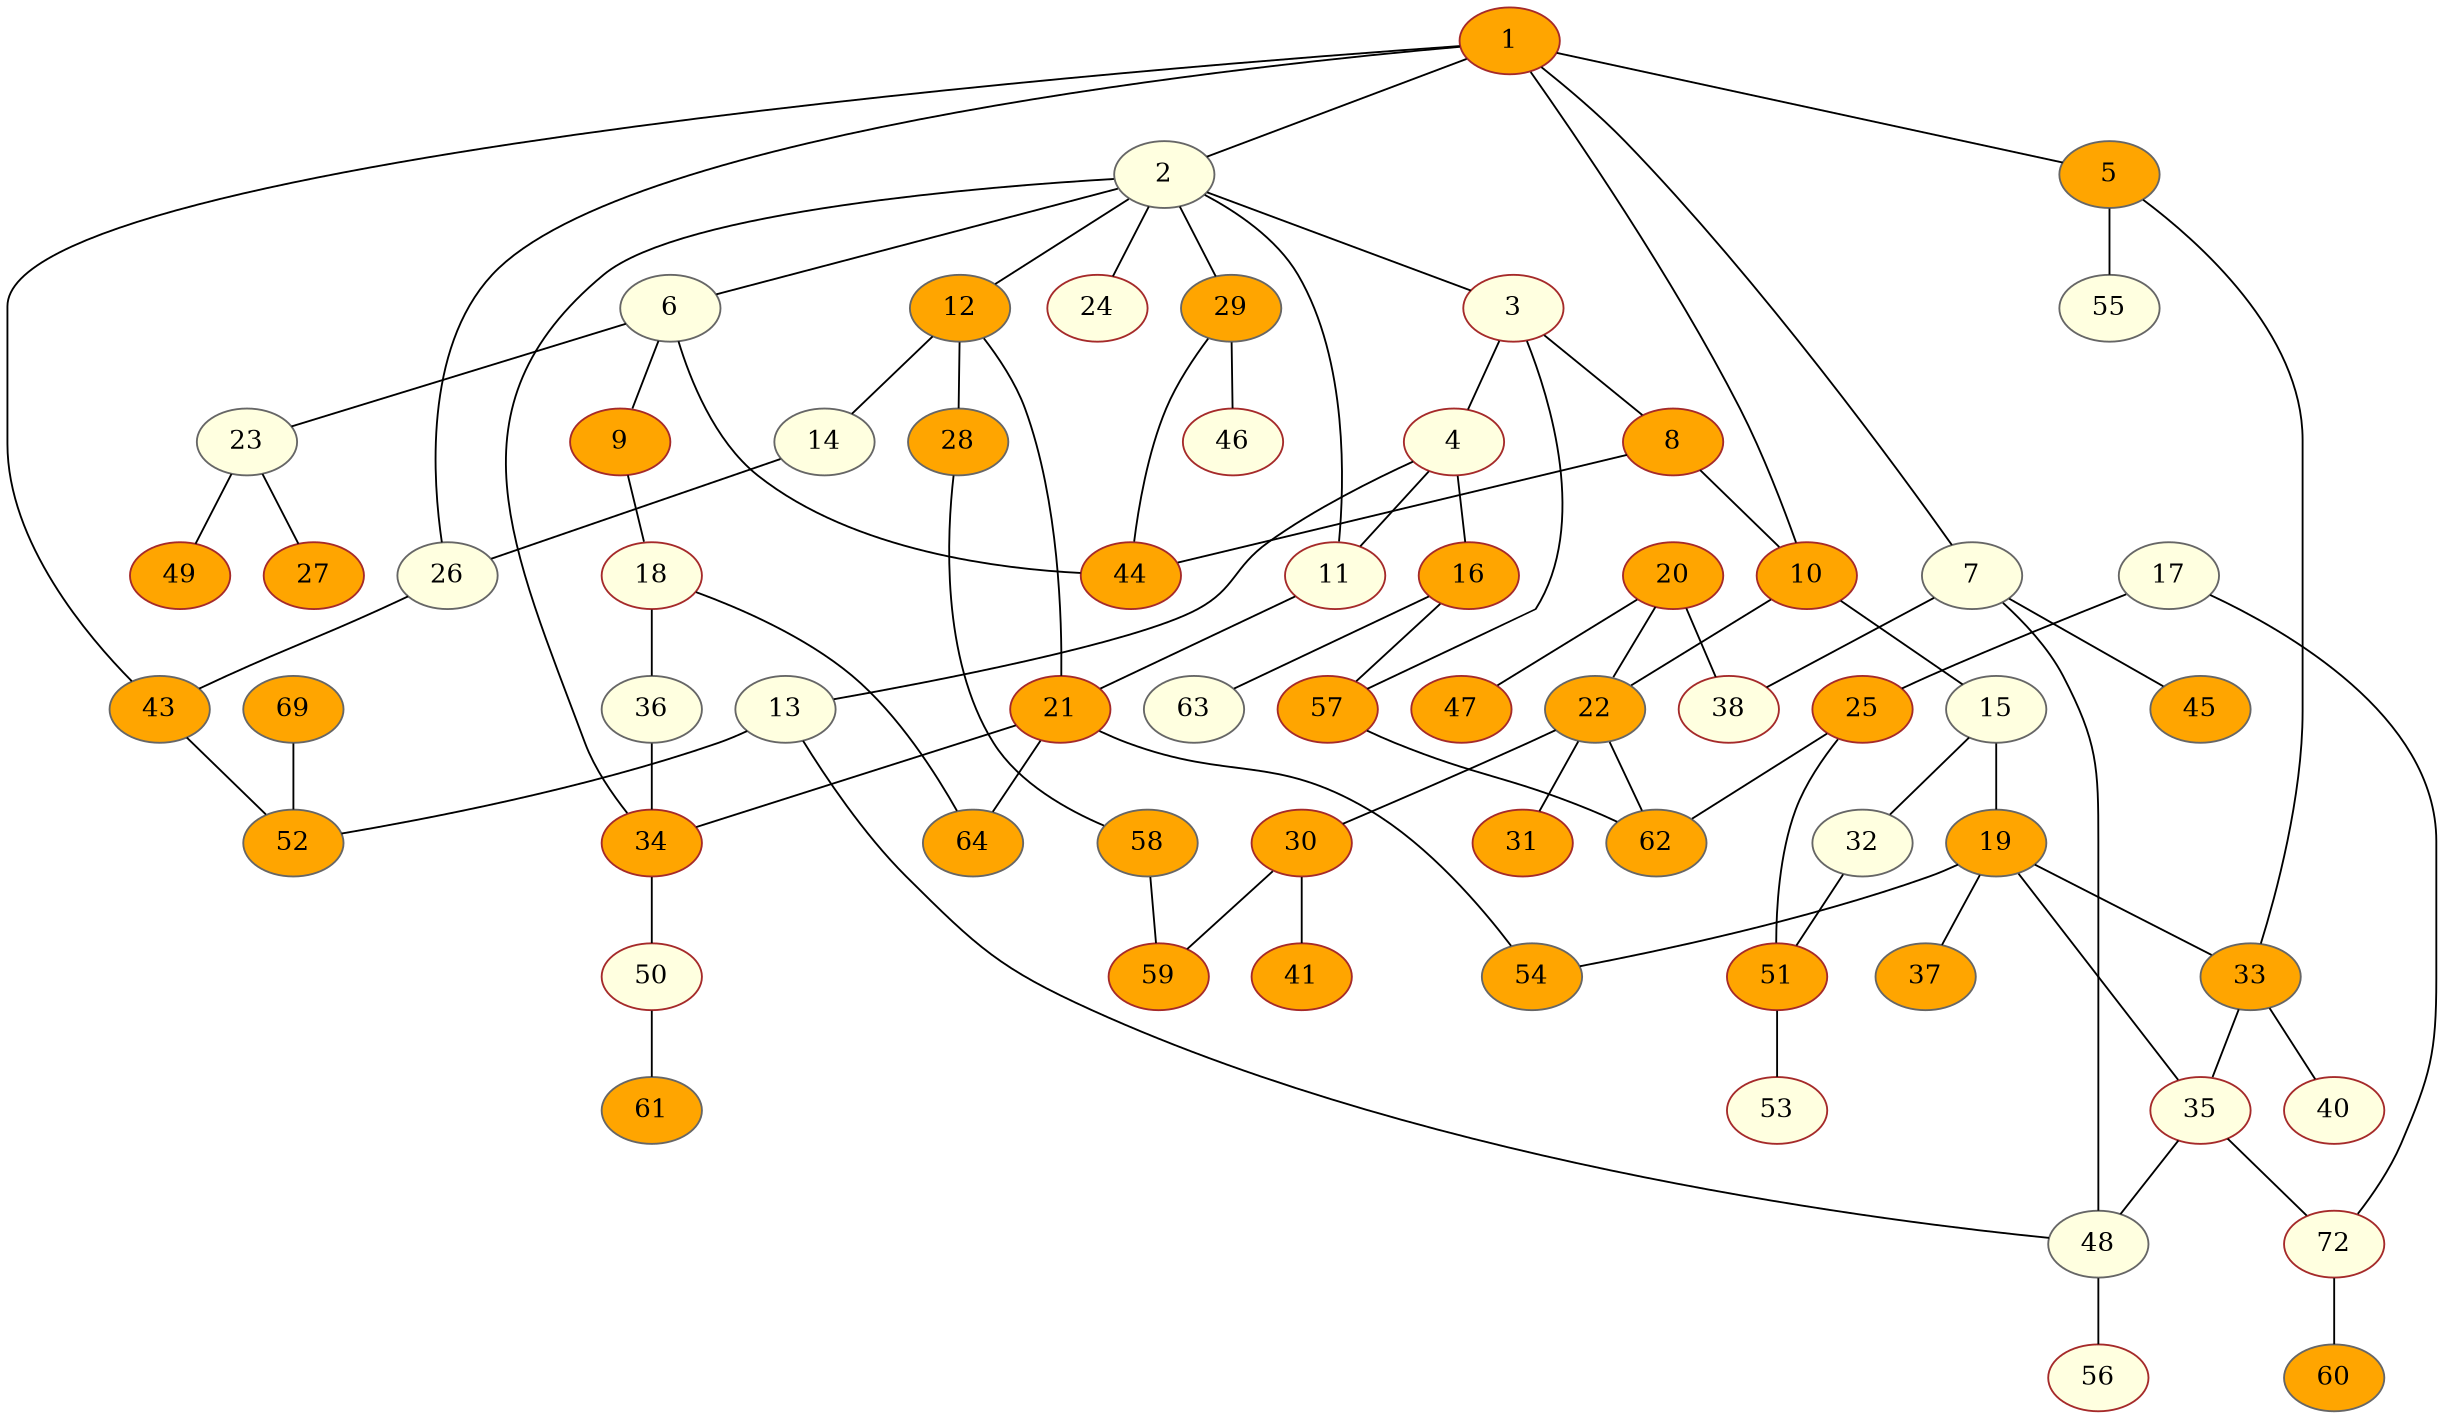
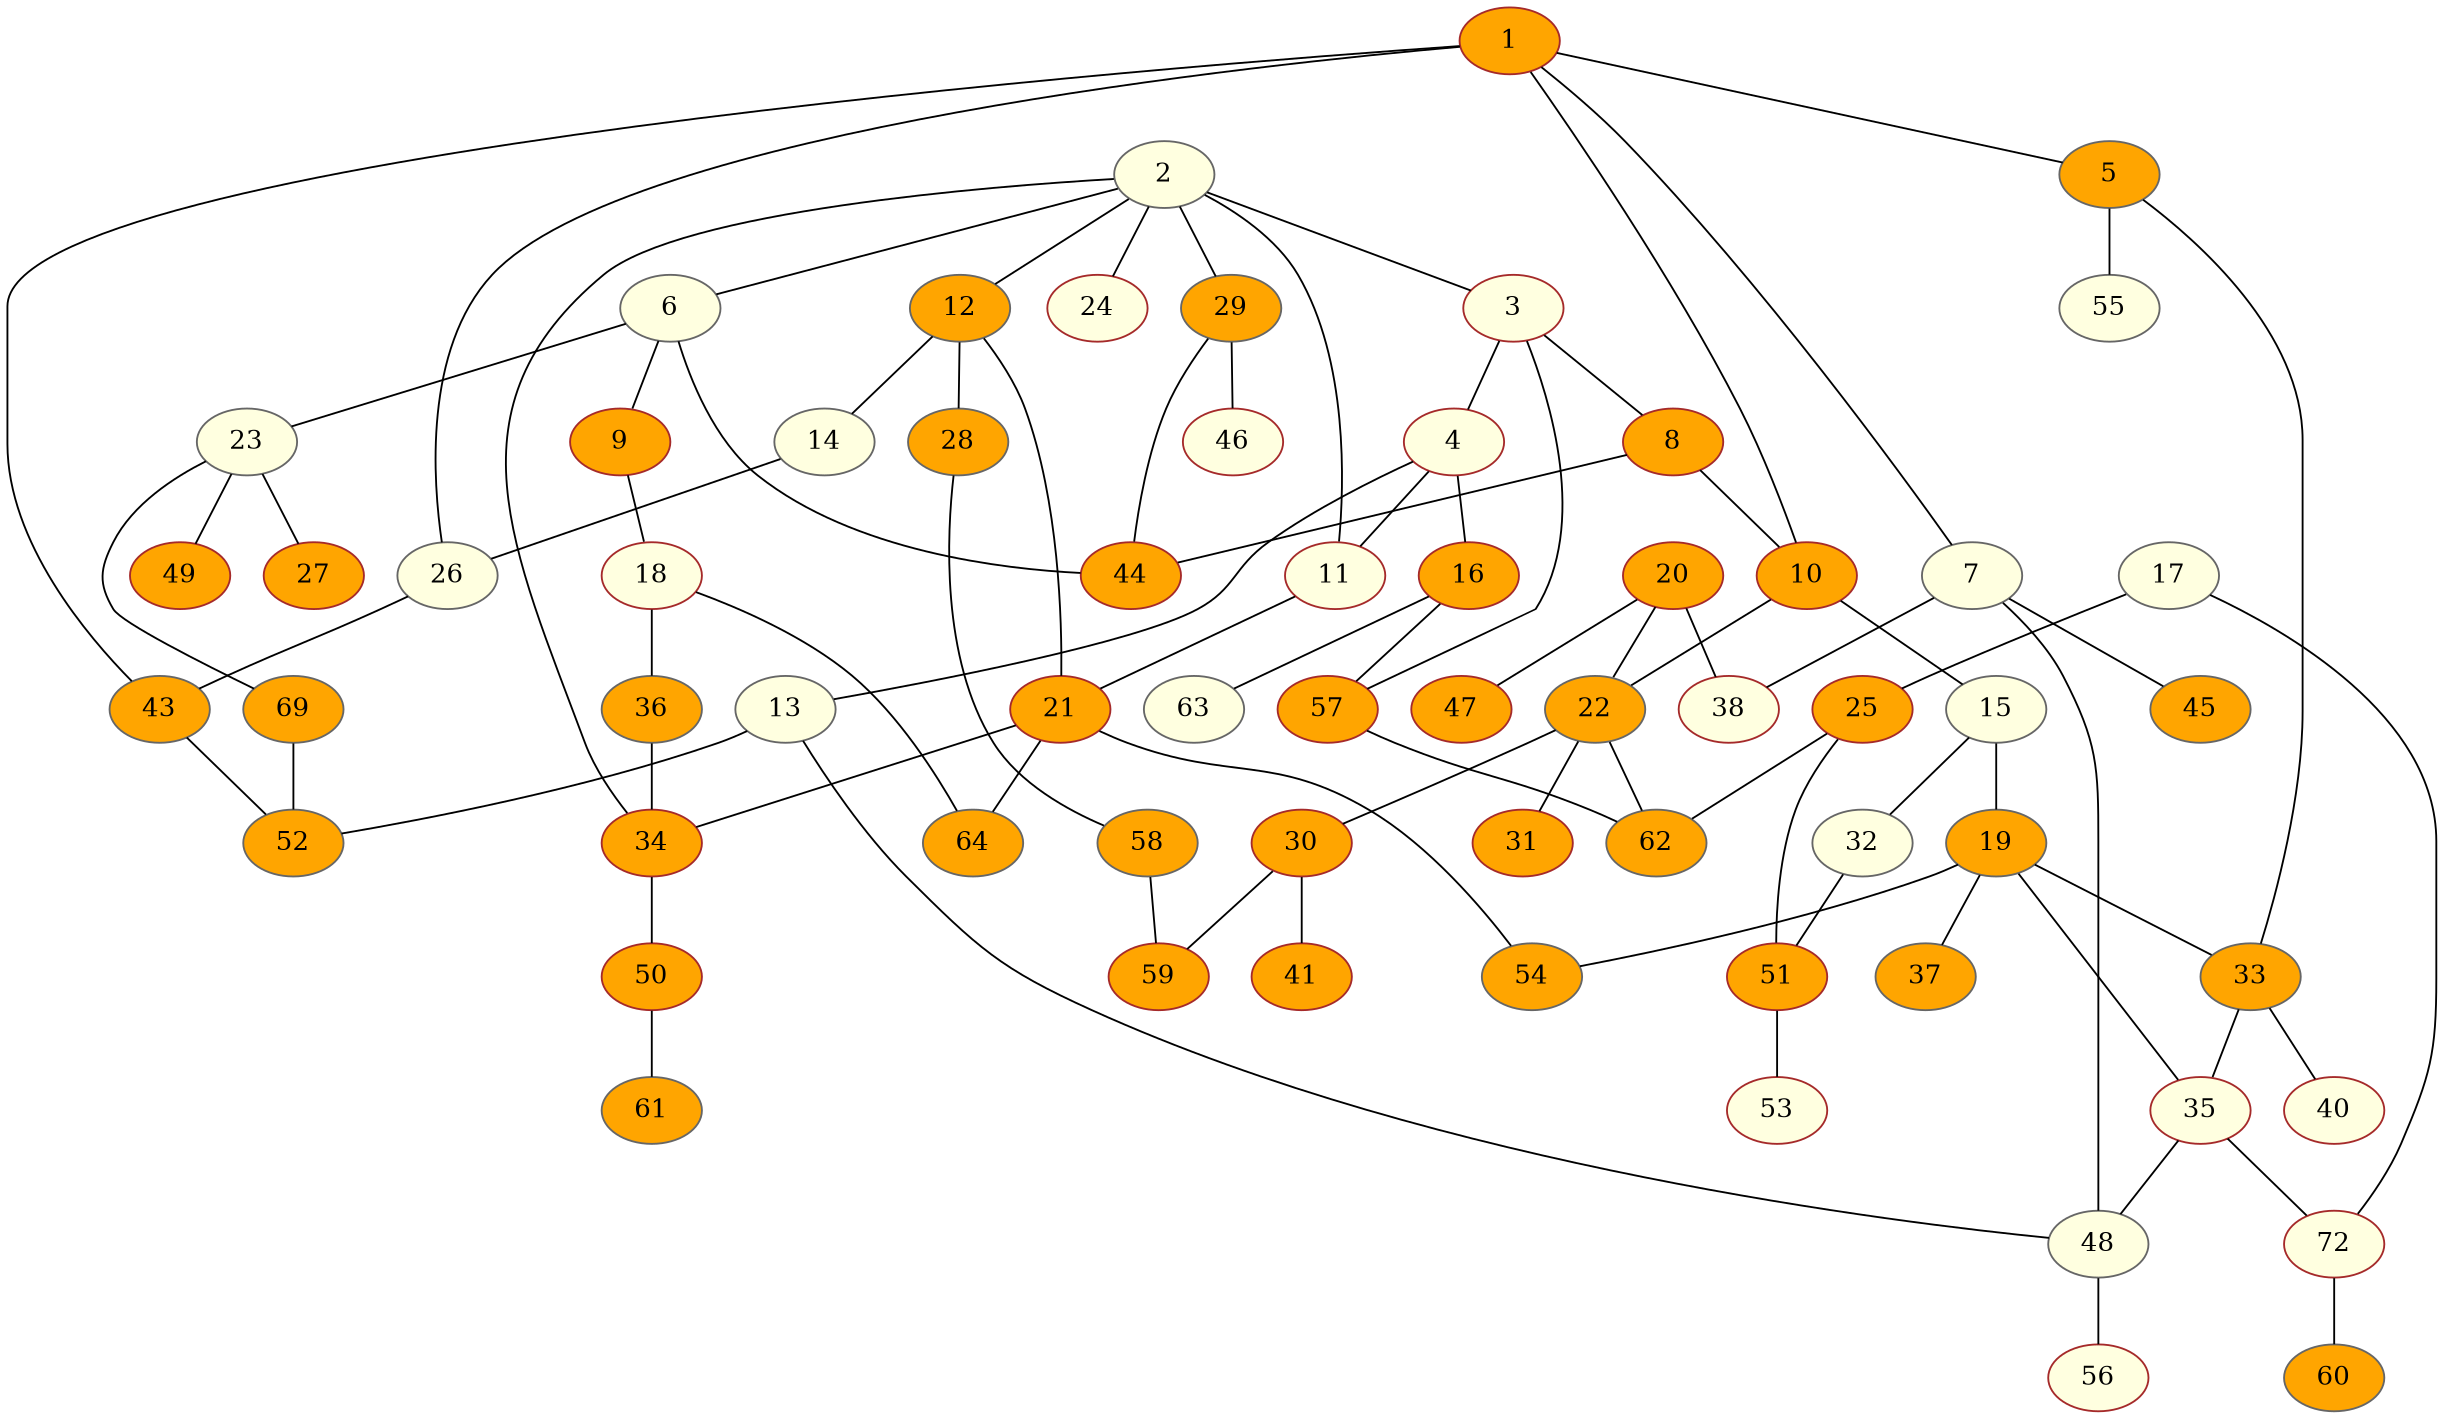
(1337, 108) -> none
none -> (106, 594)
(652, 709) -> (652, 709)
(652, 977) -> (652, 977)
